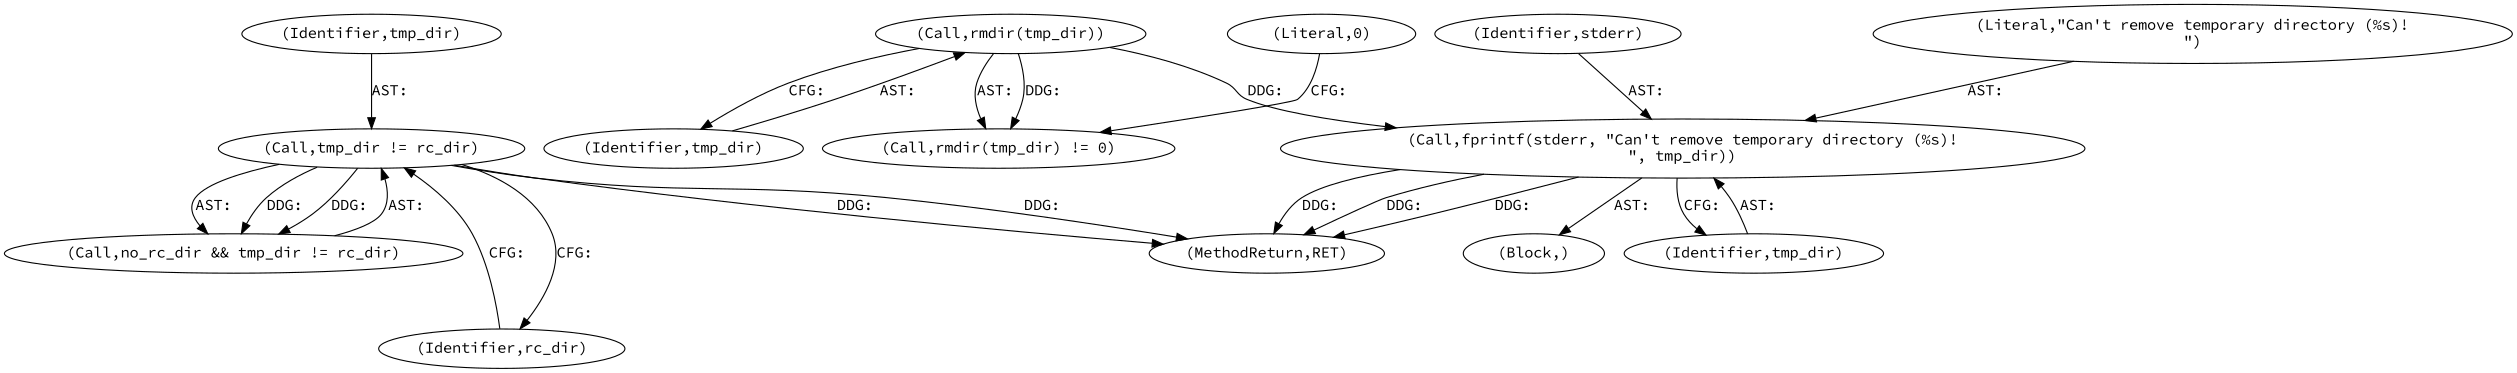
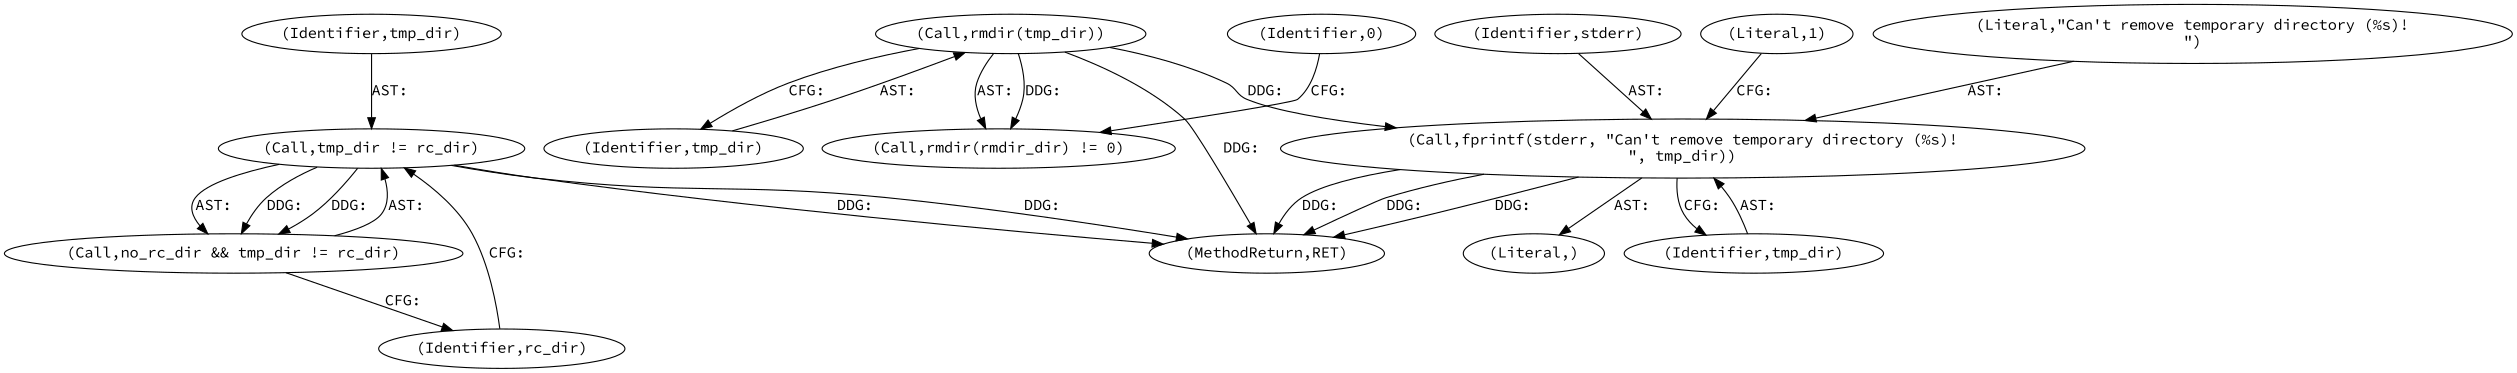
(1322, 34) -> (1322, 34)
none -> (1777, 34)
none -> (1174, 110)
(999, 149) -> (999, 149)
(547, 223) -> (364, 300)
(1534, 253) -> (1534, 253)
